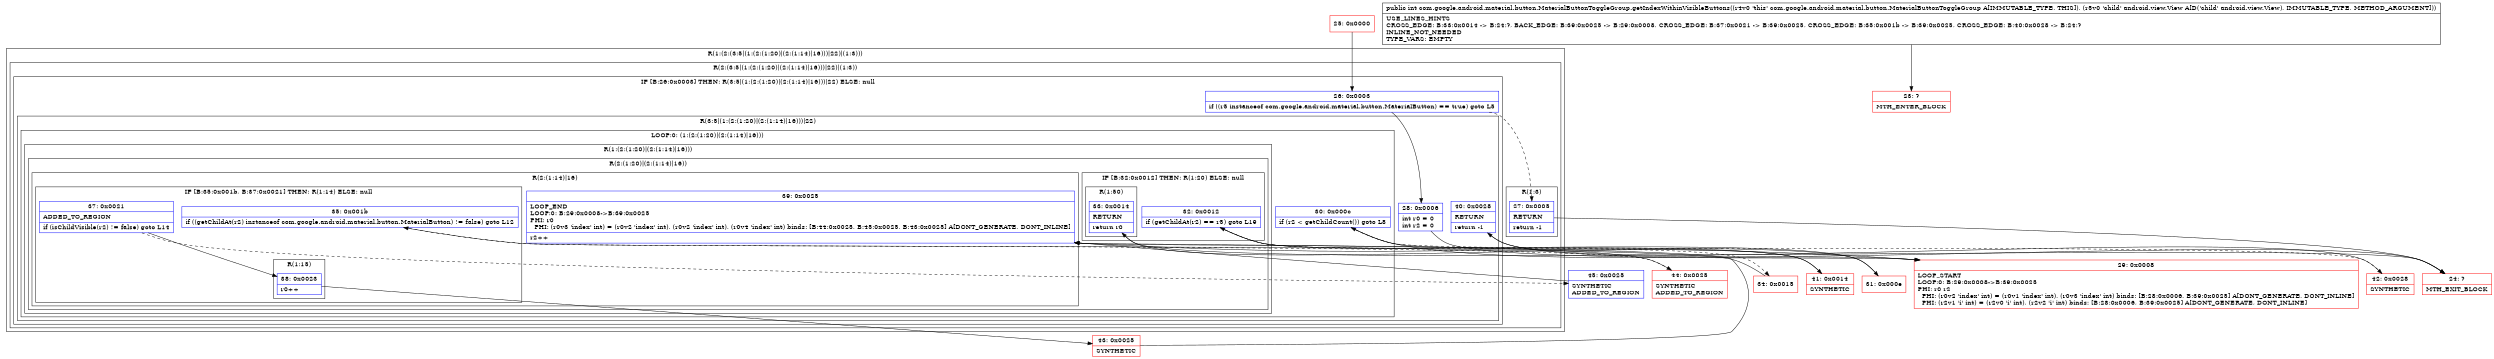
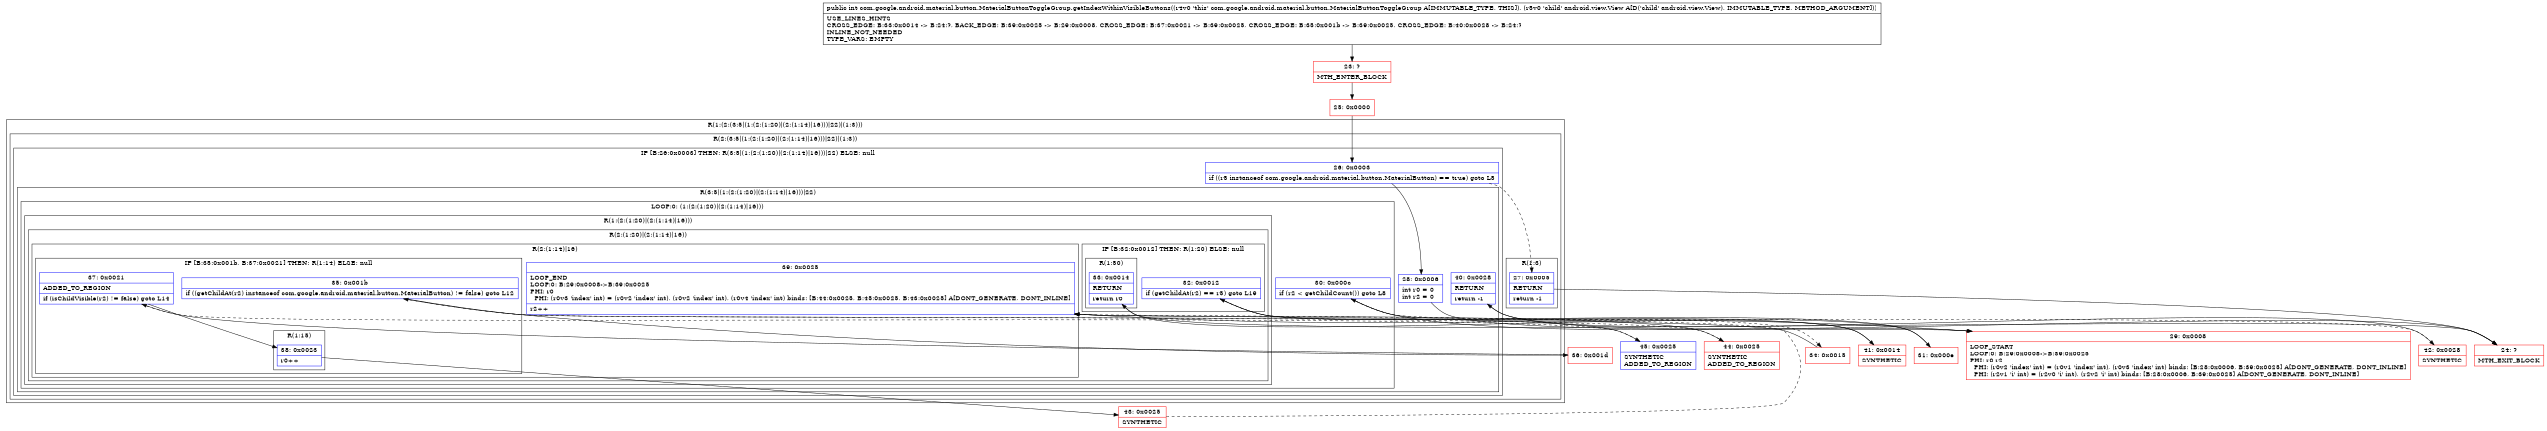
none -> (1352, 89)
(1738, 267) -> (1800, 358)
none -> (1590, 356)
